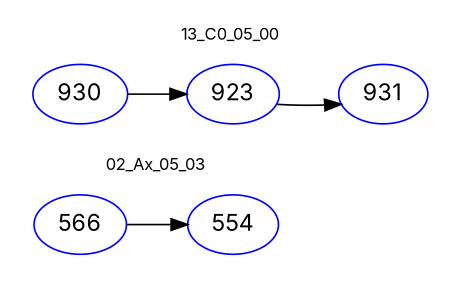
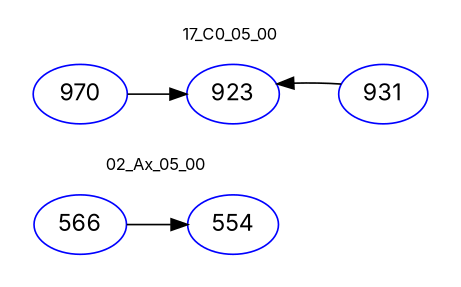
(230, 36) -> (230, 36)
(80, 94) -> (80, 94)
(301, 105) -> (318, 83)
(156, 166) -> (156, 166)
